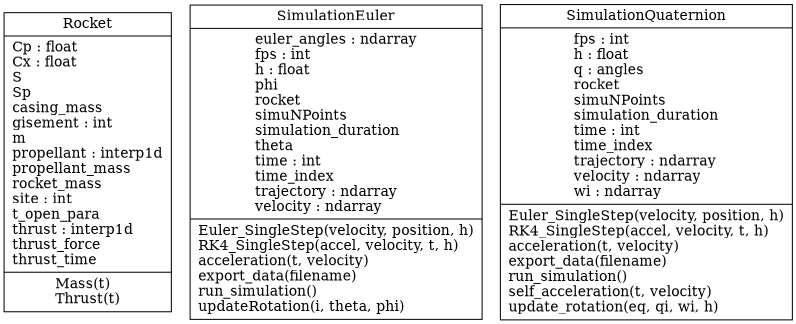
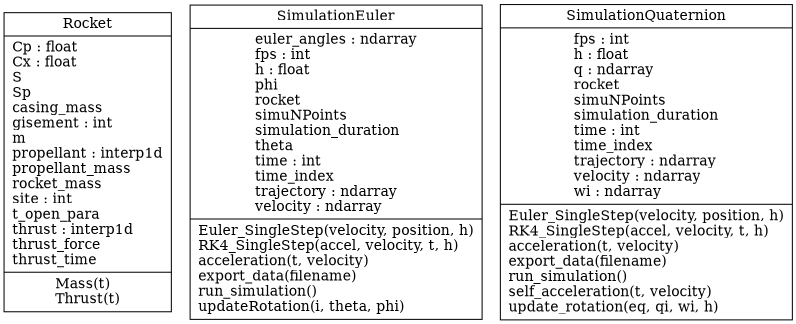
(609, 70) -> (614, 70)
